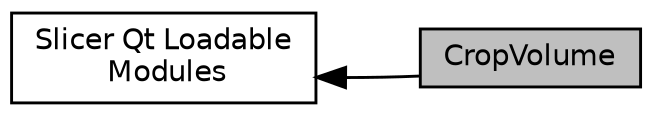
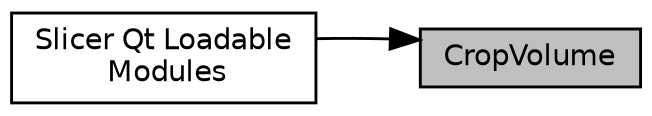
(383, 77) -> (353, 38)
